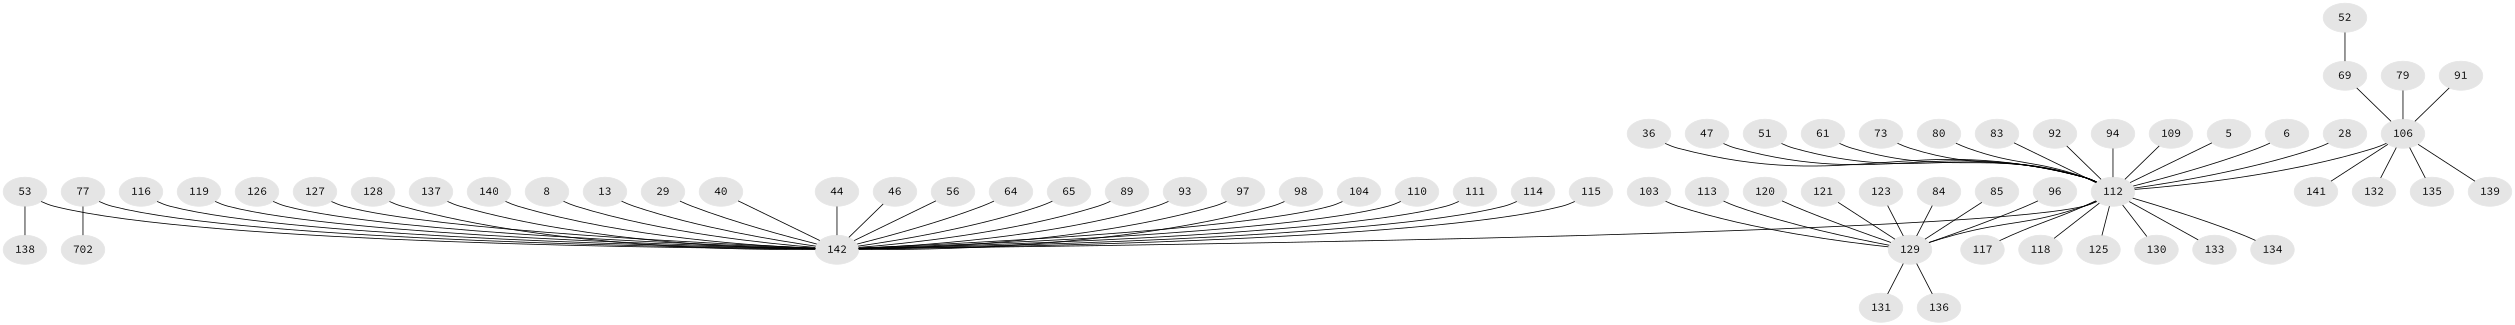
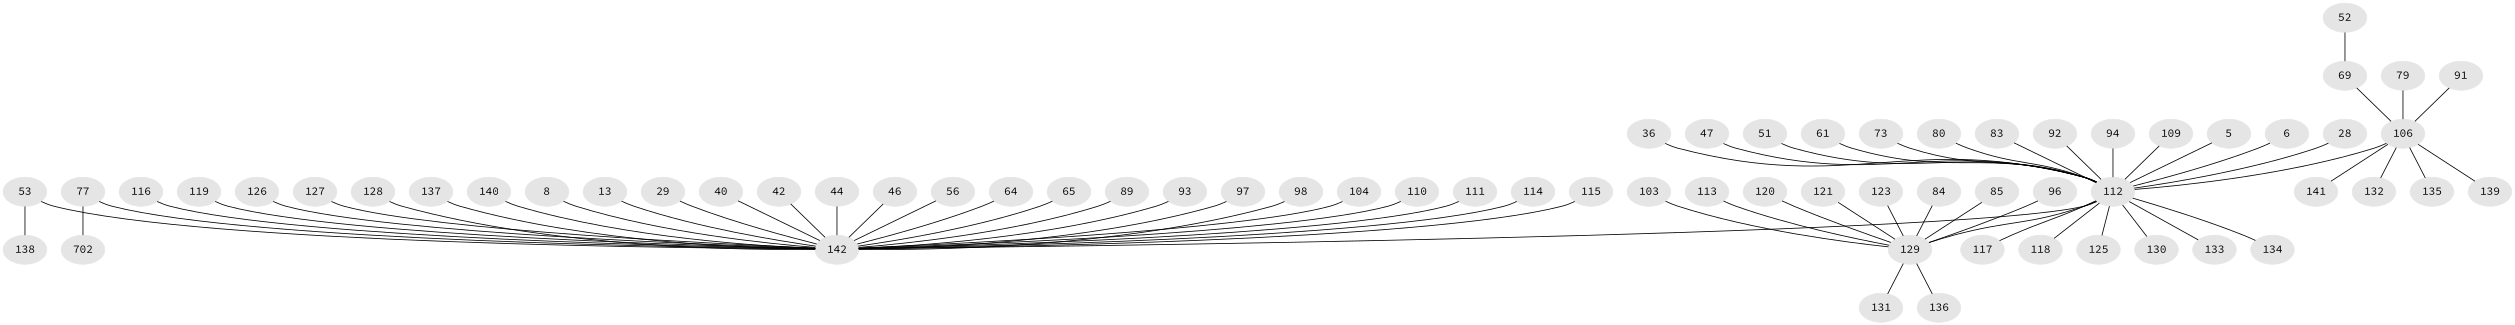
none -> (779, 192)
